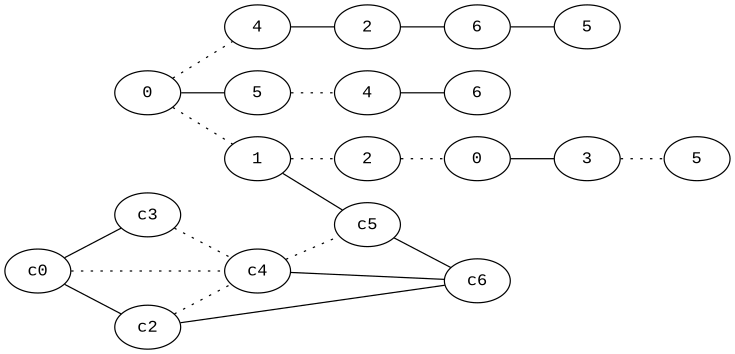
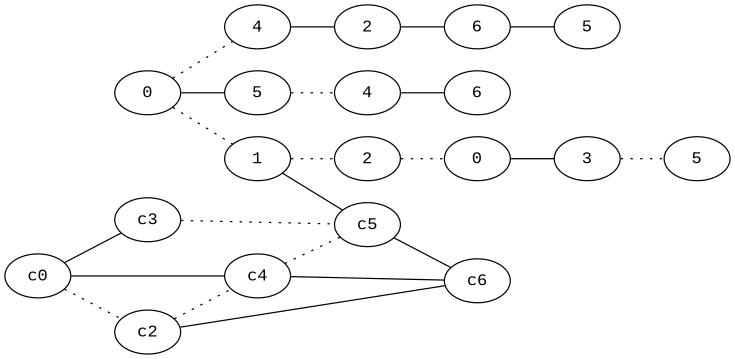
(203, 243) -> (258, 222)
(148, 271) -> (148, 276)
(93, 299) -> (93, 304)
